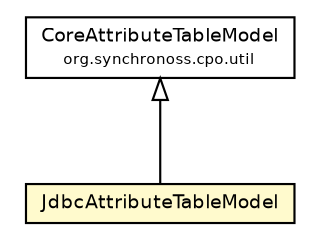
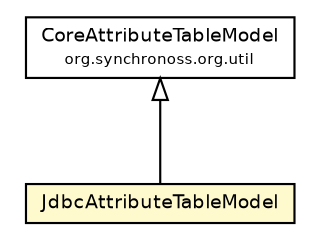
(160, 60) -> (160, 60)
